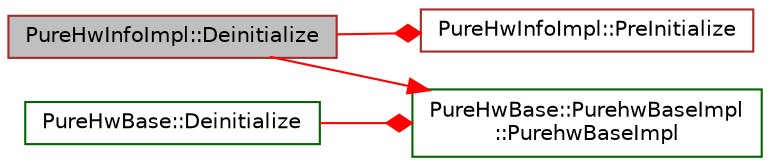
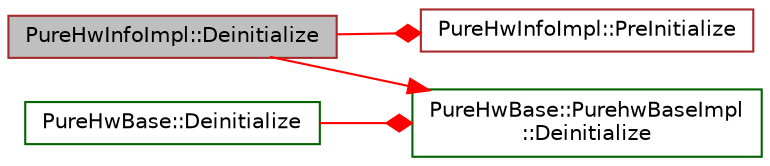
(587, 123) -> (587, 123)
